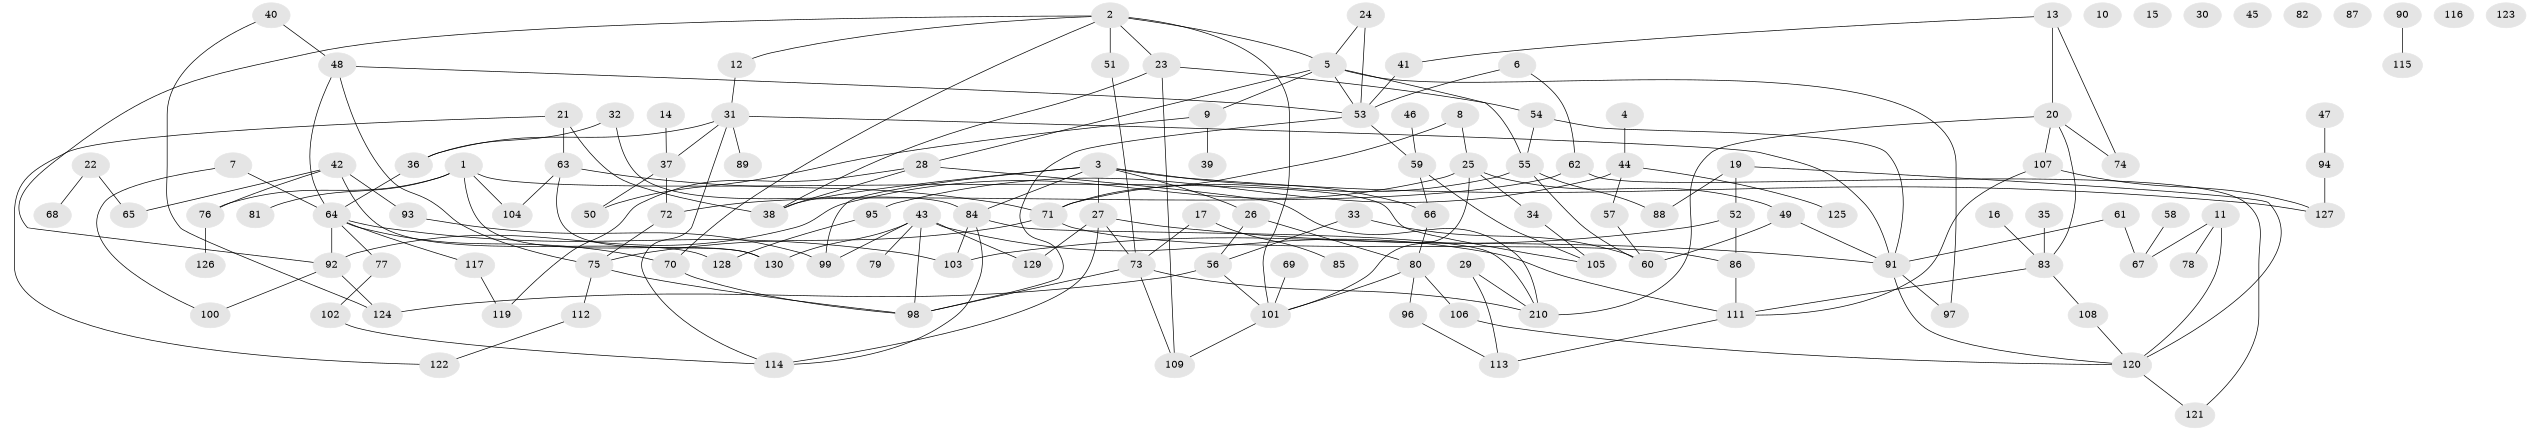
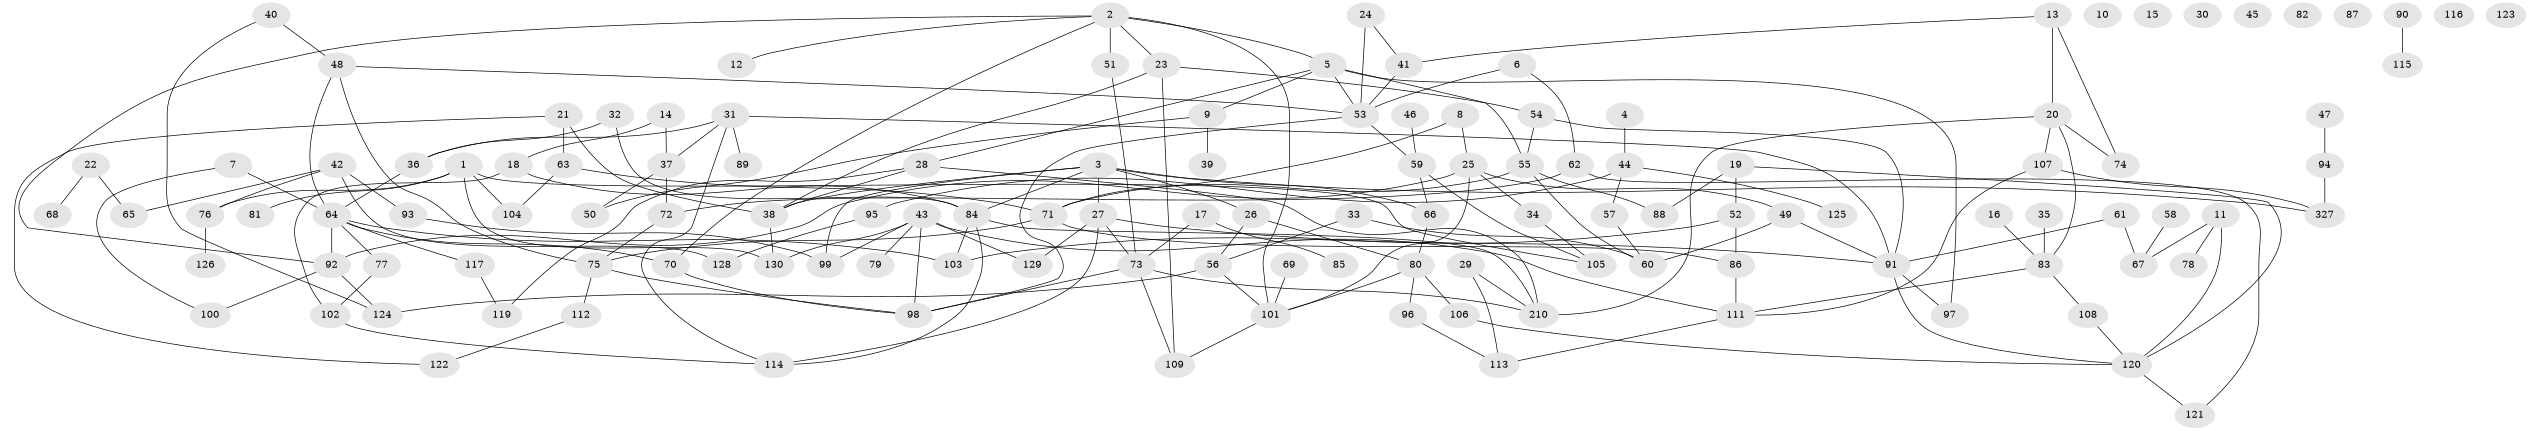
(1347, 40) -> (1385, 40)
(733, 90) -> none
none -> (514, 165)
(2325, 215) -> (2325, 215)
(635, 247) -> (771, 237)
